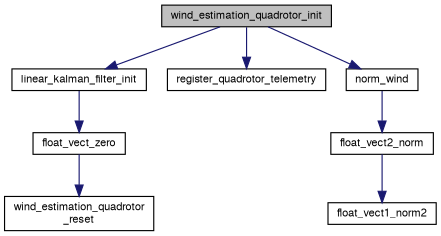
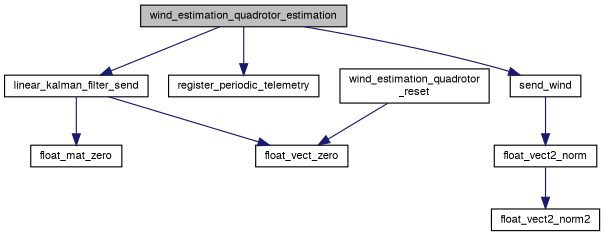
(247, 16) -> (244, 16)
(79, 80) -> (76, 86)
(247, 80) -> (244, 86)
(382, 80) -> (546, 86)
none -> (76, 156)
(79, 170) -> (358, 121)
(382, 214) -> (546, 220)
